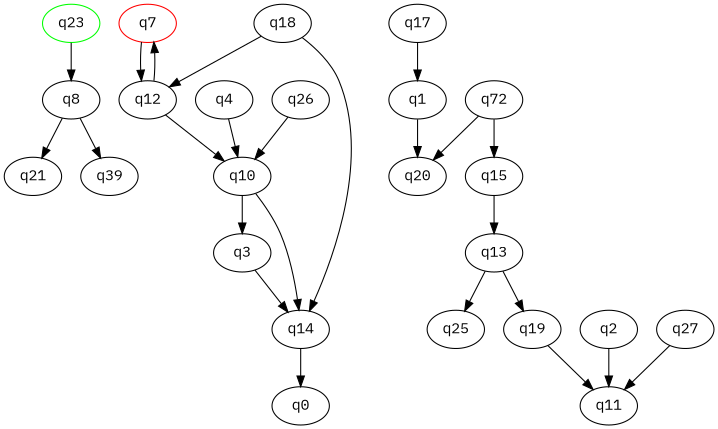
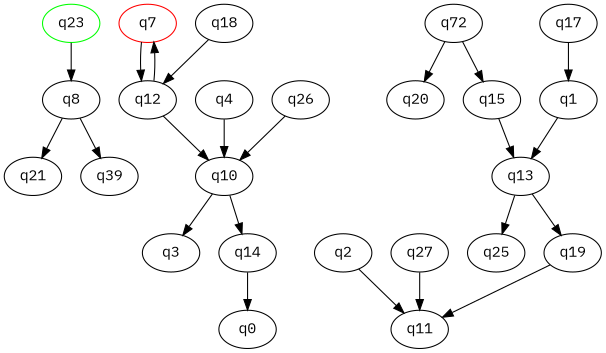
(418, 133) -> (547, 134)
(351, 165) -> none
(268, 287) -> none
